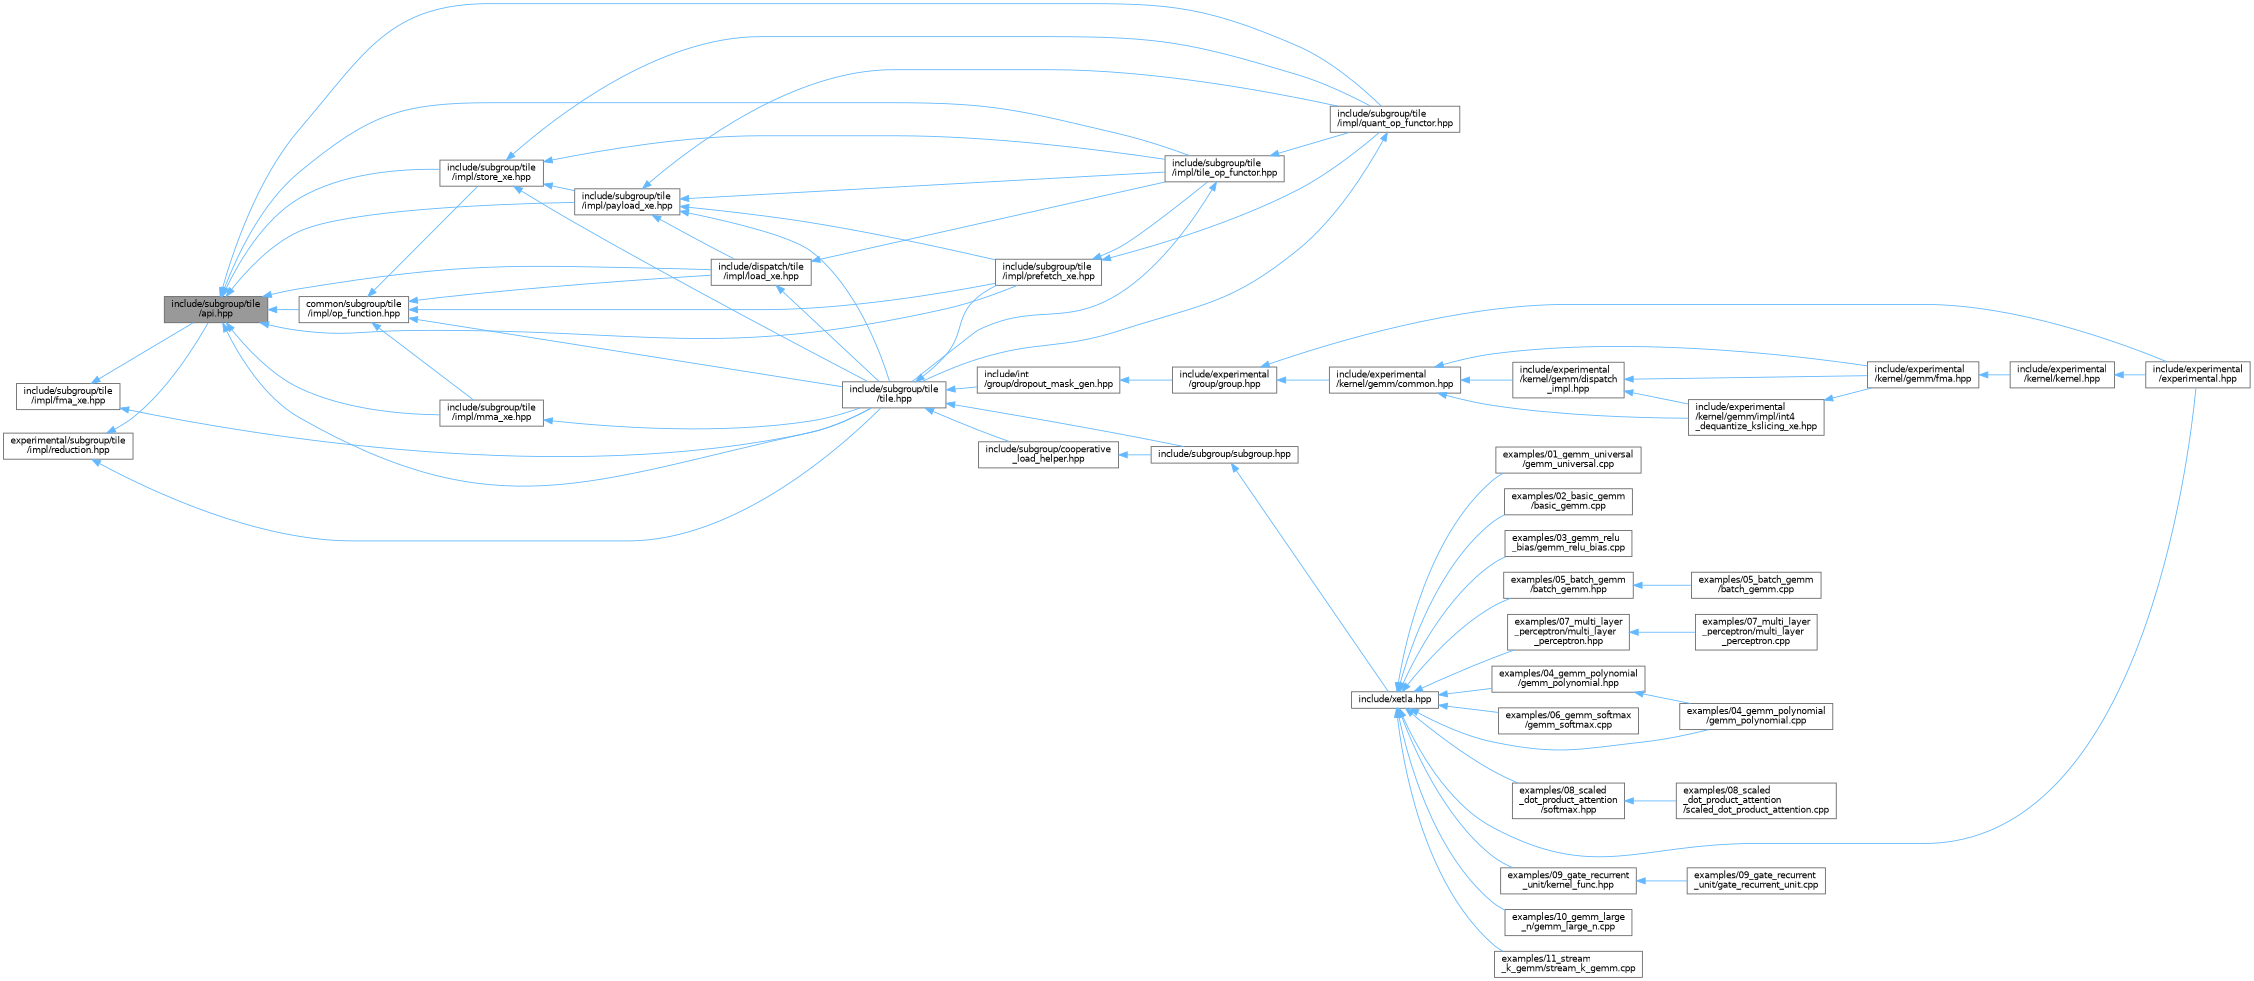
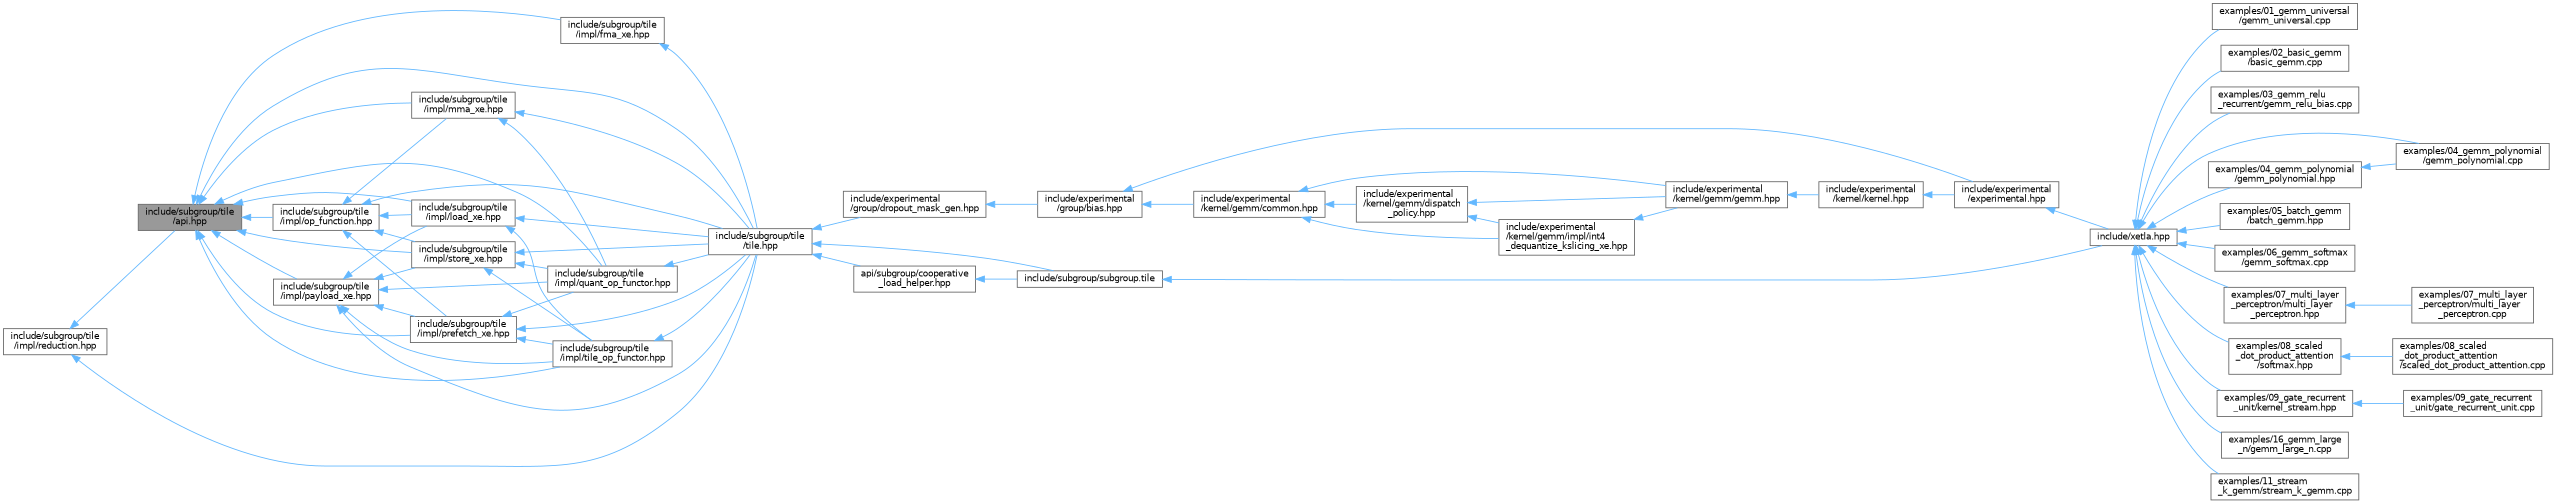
(1314, 143) -> (562, 184)
(563, 188) -> (401, 272)
(761, 272) -> (463, 213)
(354, 310) -> (326, 217)
(959, 330) -> (643, 311)
(146, 351) -> (333, 28)
(1923, 375) -> (1727, 195)
(1049, 380) -> (915, 204)
(1225, 380) -> (1090, 204)
(1568, 380) -> (1412, 204)
(68, 446) -> (55, 342)
(1049, 455) -> (915, 279)
(1225, 455) -> (1090, 279)
(1568, 543) -> (2285, 100)
(1756, 585) -> none
(1920, 843) -> (2081, 220)
(1568, 881) -> (2285, 403)
(1568, 923) -> (2285, 445)
